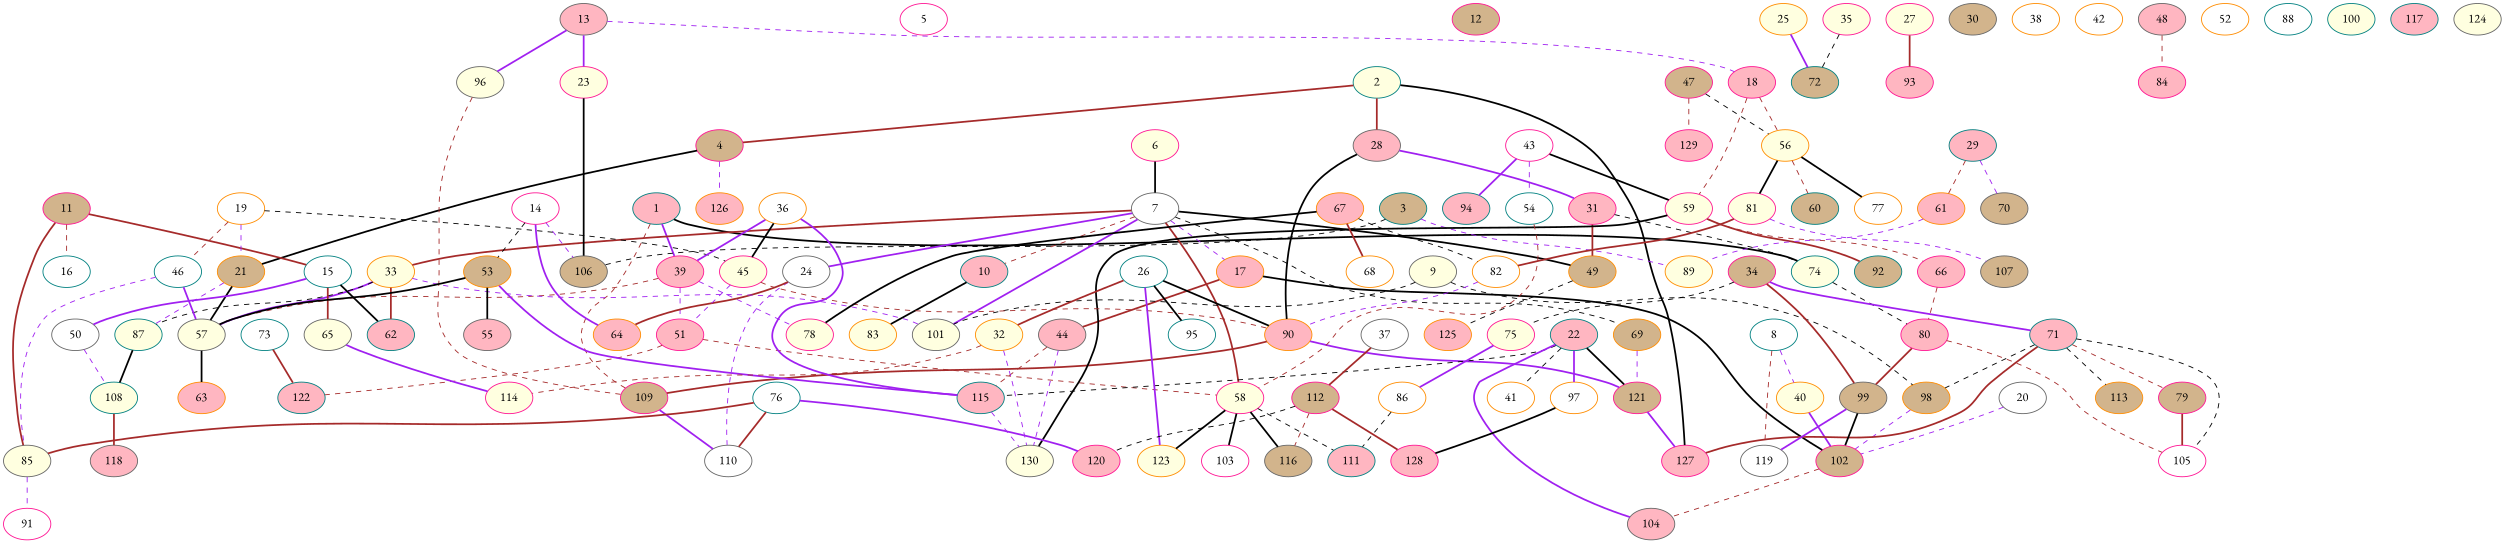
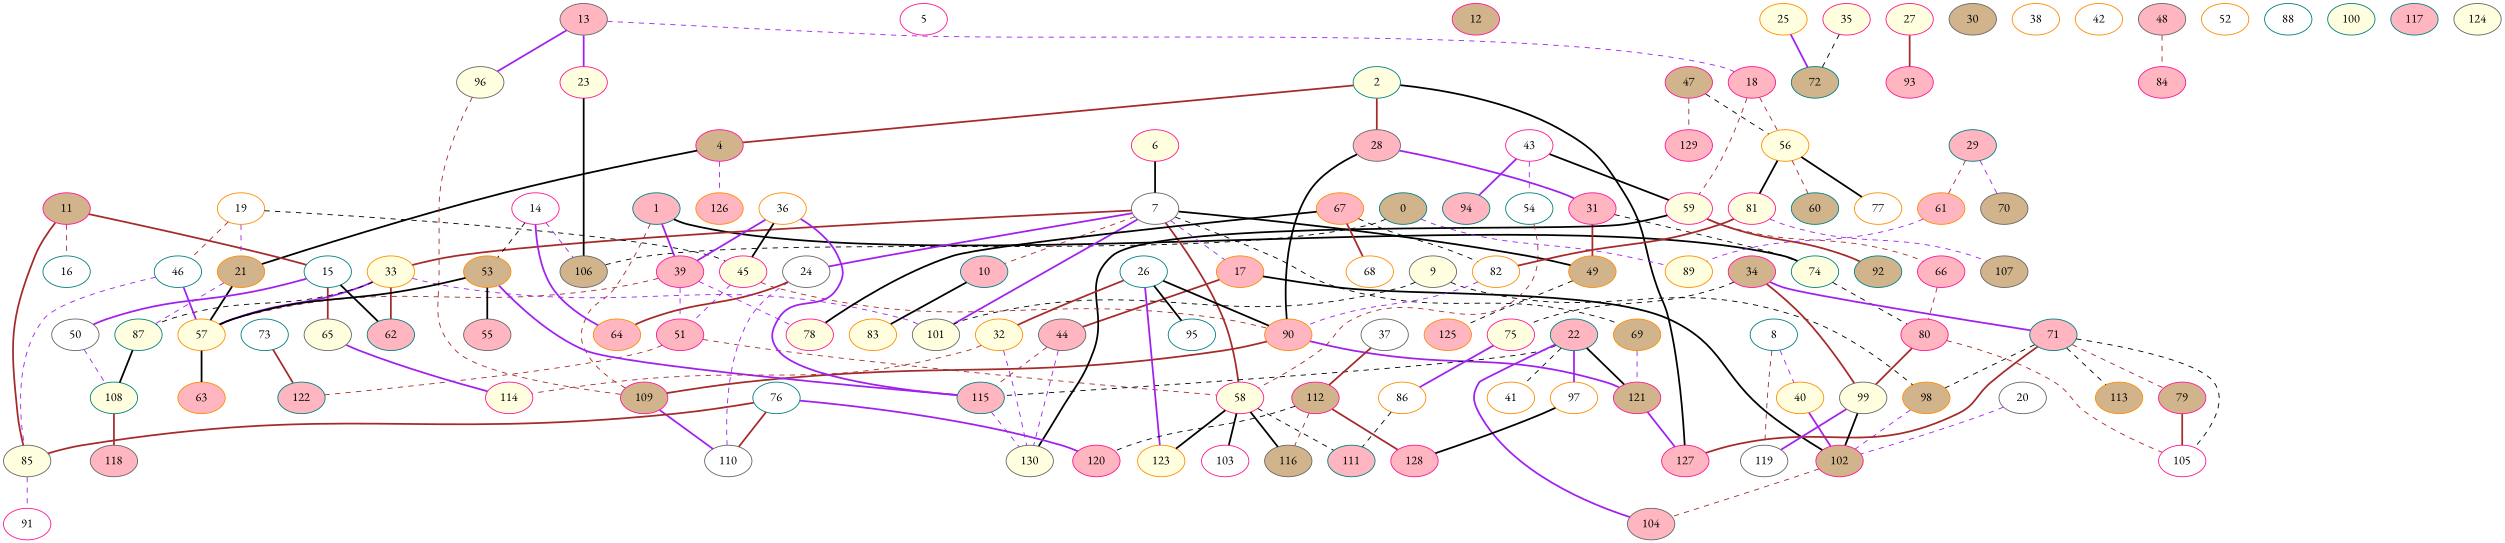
(1403, 209) -> (1403, 209)
(202, 335) -> (202, 335)
(1863, 398) -> (1863, 398)
